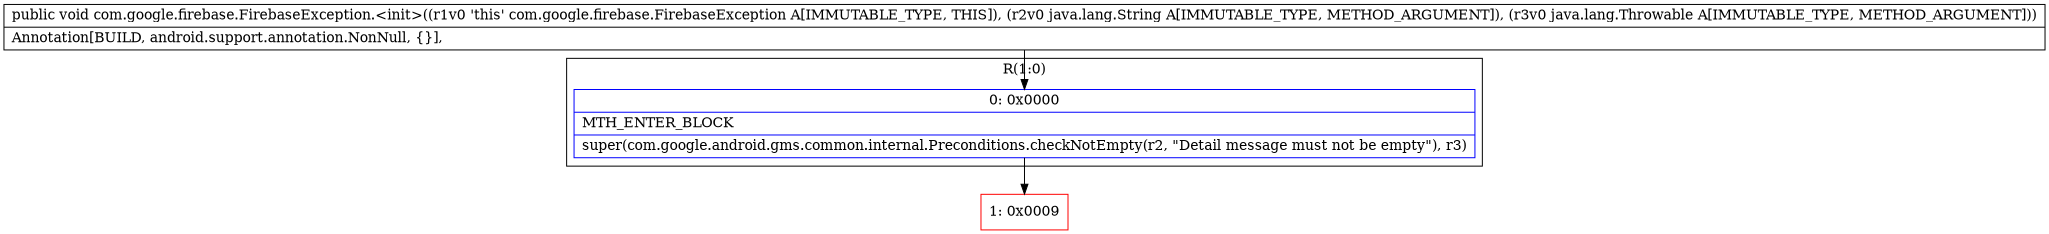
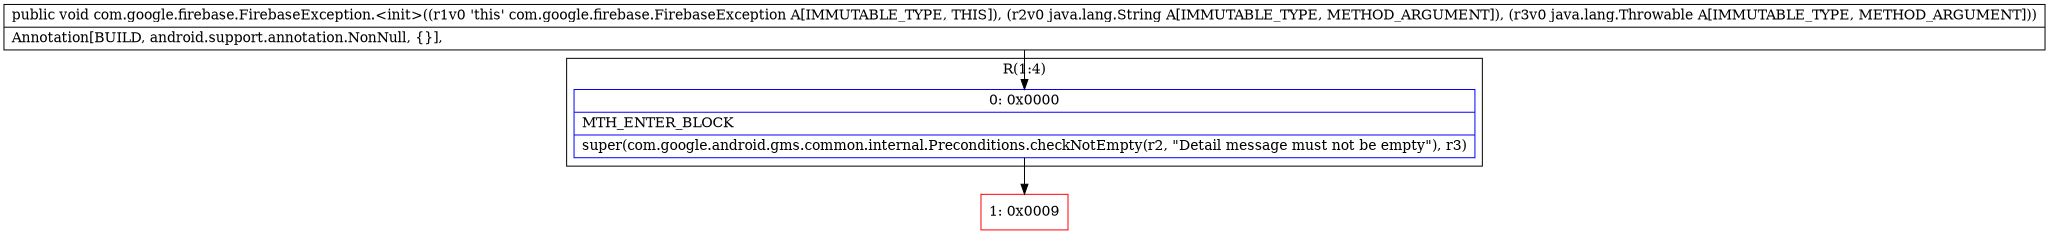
(1024, 70) -> (1024, 70)
